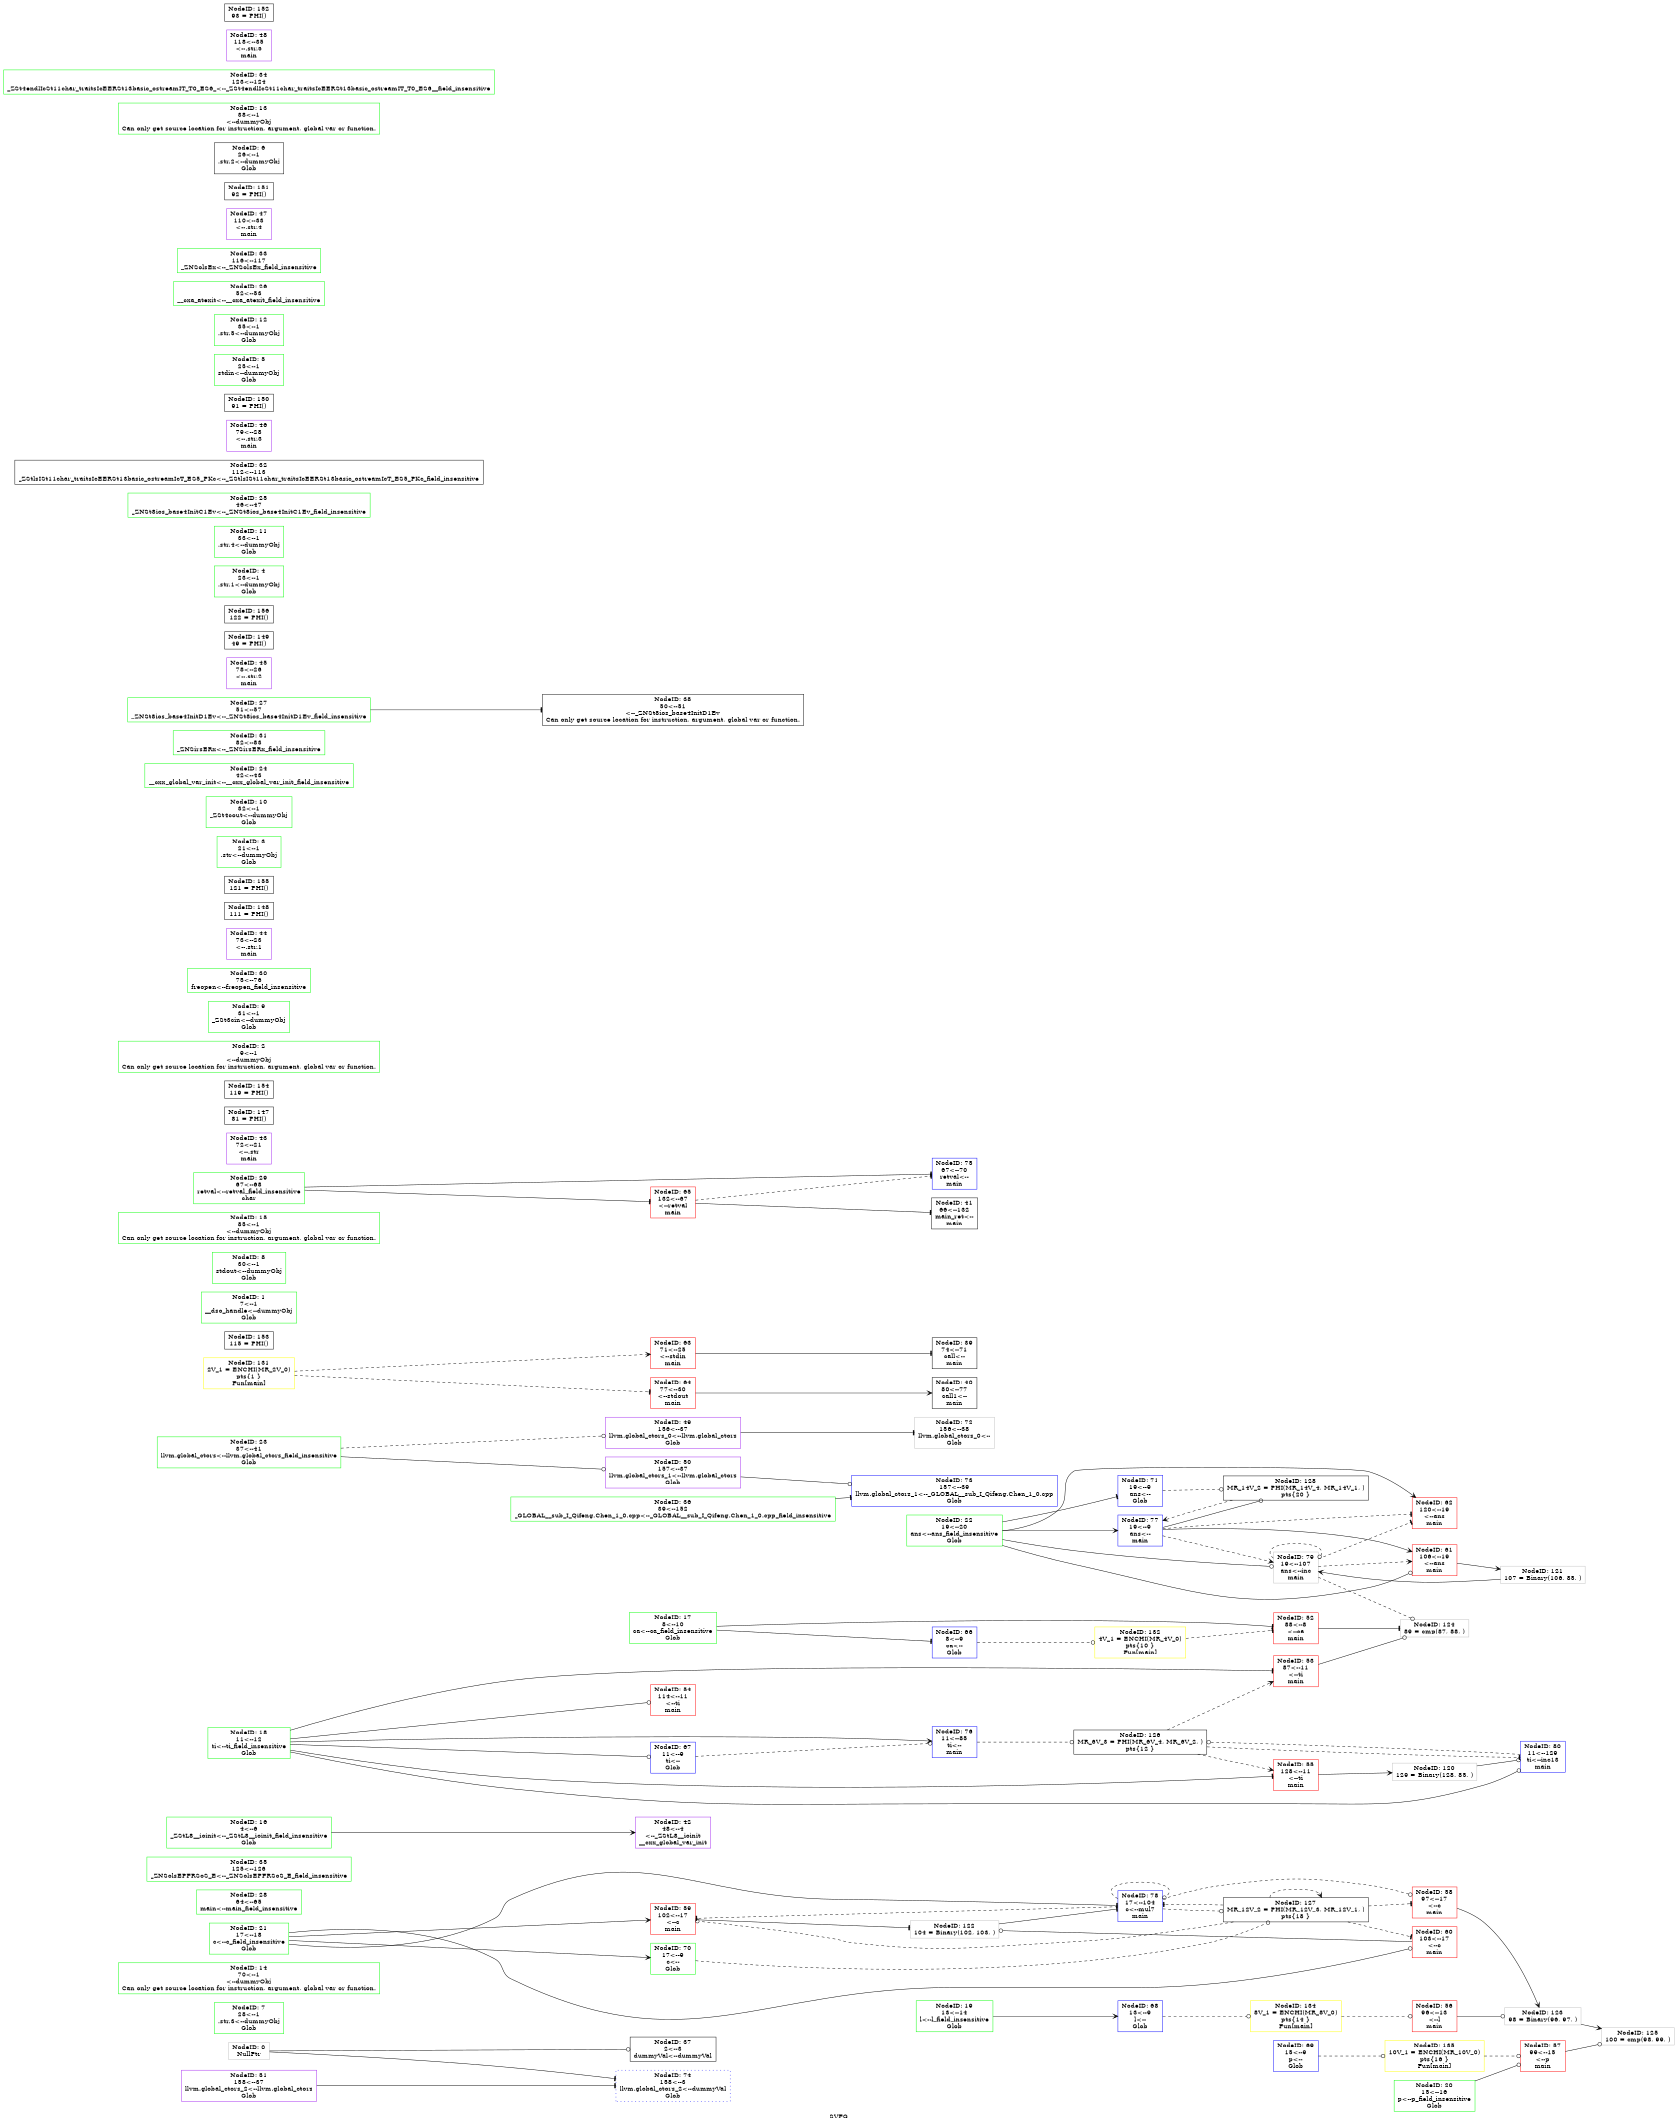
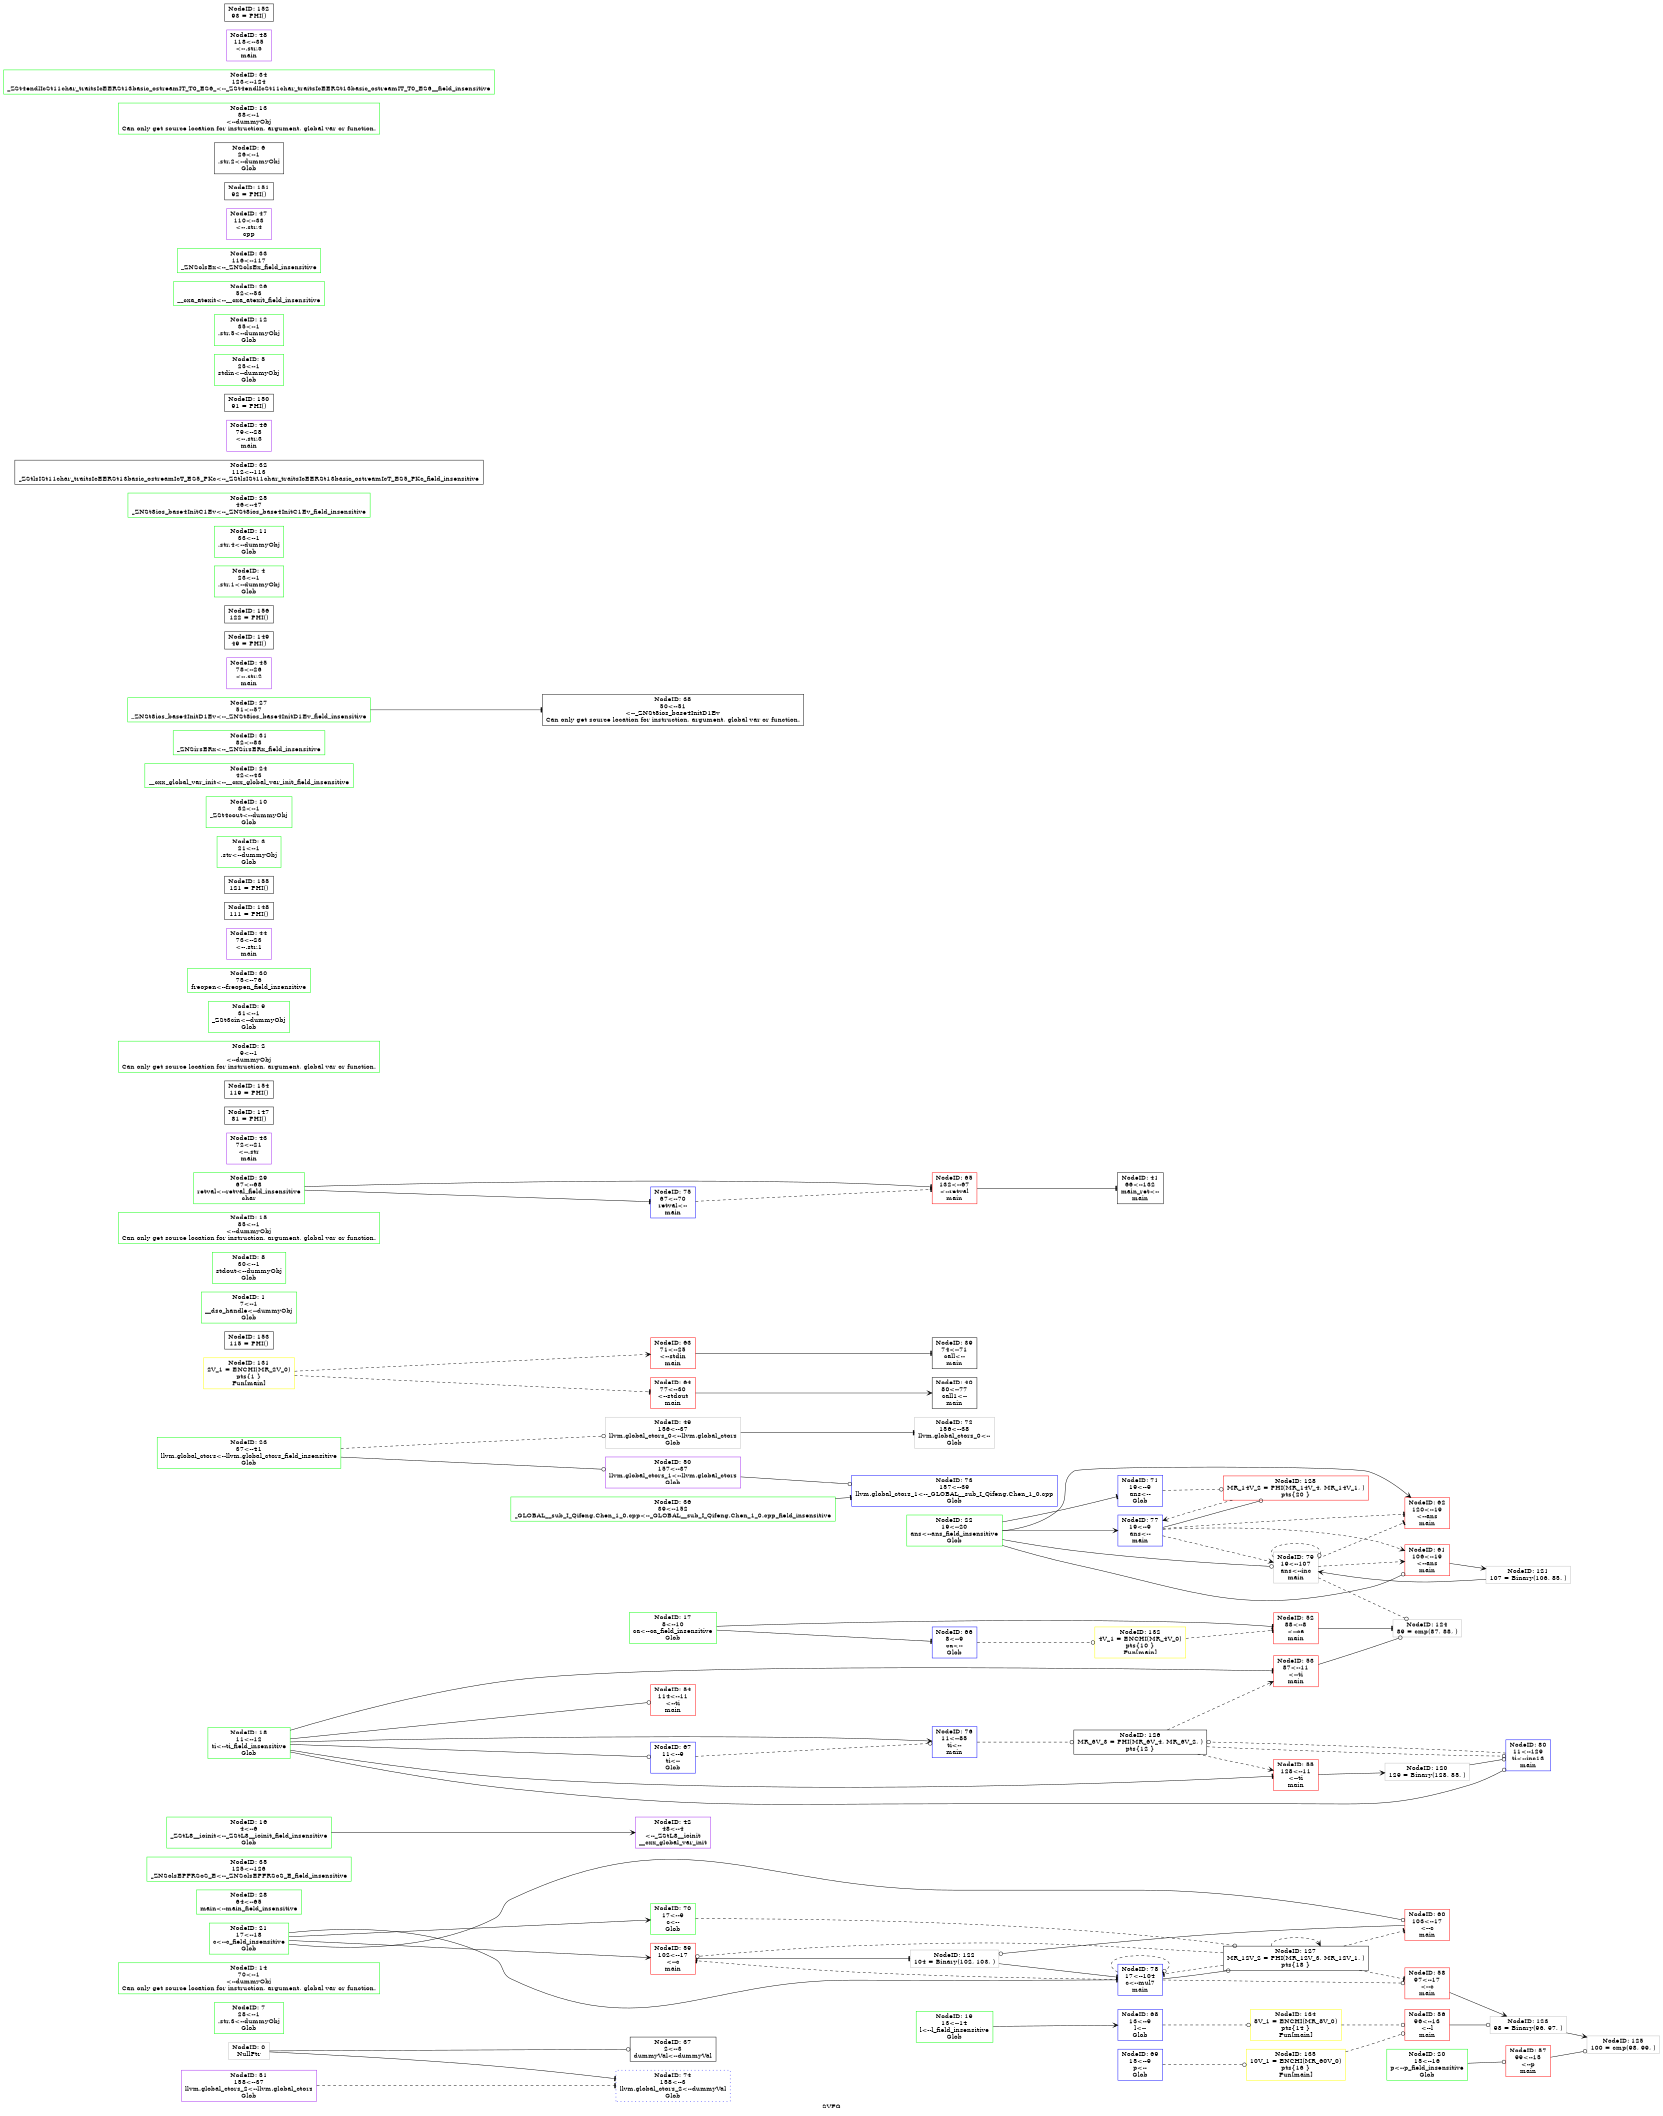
(249, 234) -> (249, 234)
(813, 1188) -> (813, 1195)
(673, 1433) -> (673, 1433)
(1296, 1488) -> (1296, 1488)
(1286, 1531) -> (1283, 1530)
(1362, 1753) -> (1354, 1752)
(1191, 1910) -> (1195, 1975)
(1435, 2052) -> (1296, 2061)
(1500, 2056) -> (1374, 2043)
(465, 2086) -> (465, 2086)
